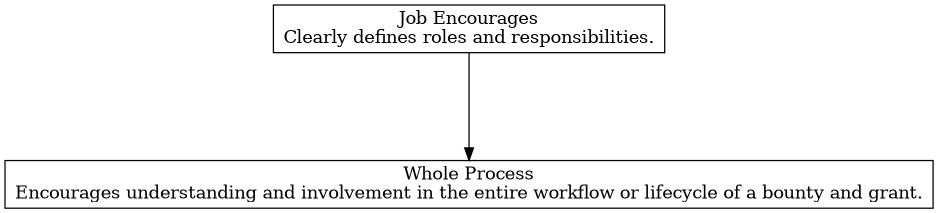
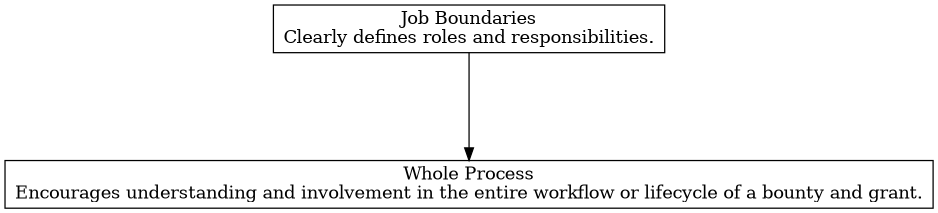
(469, 29) -> (469, 29)
